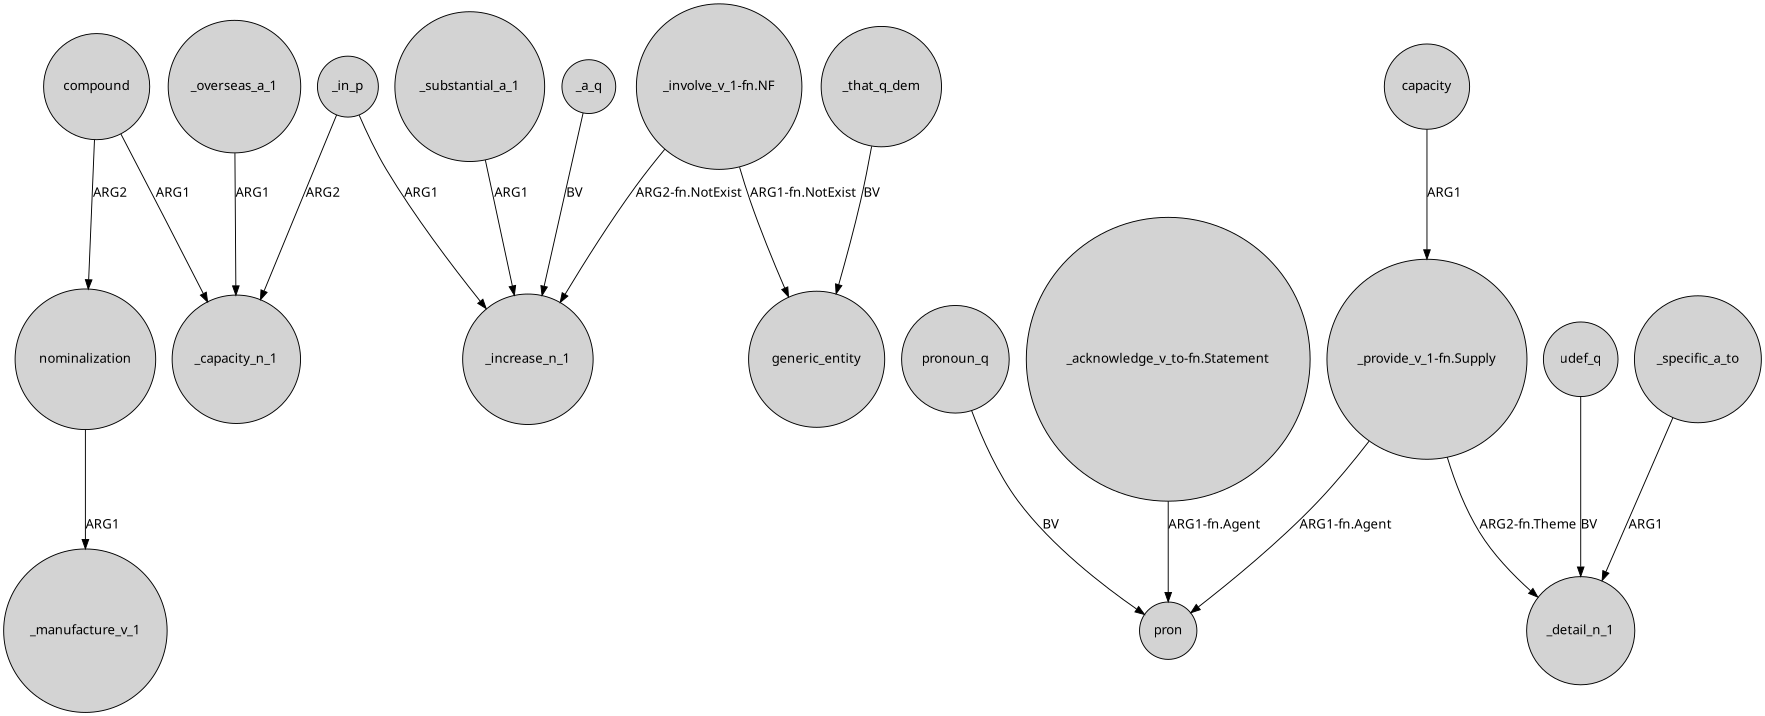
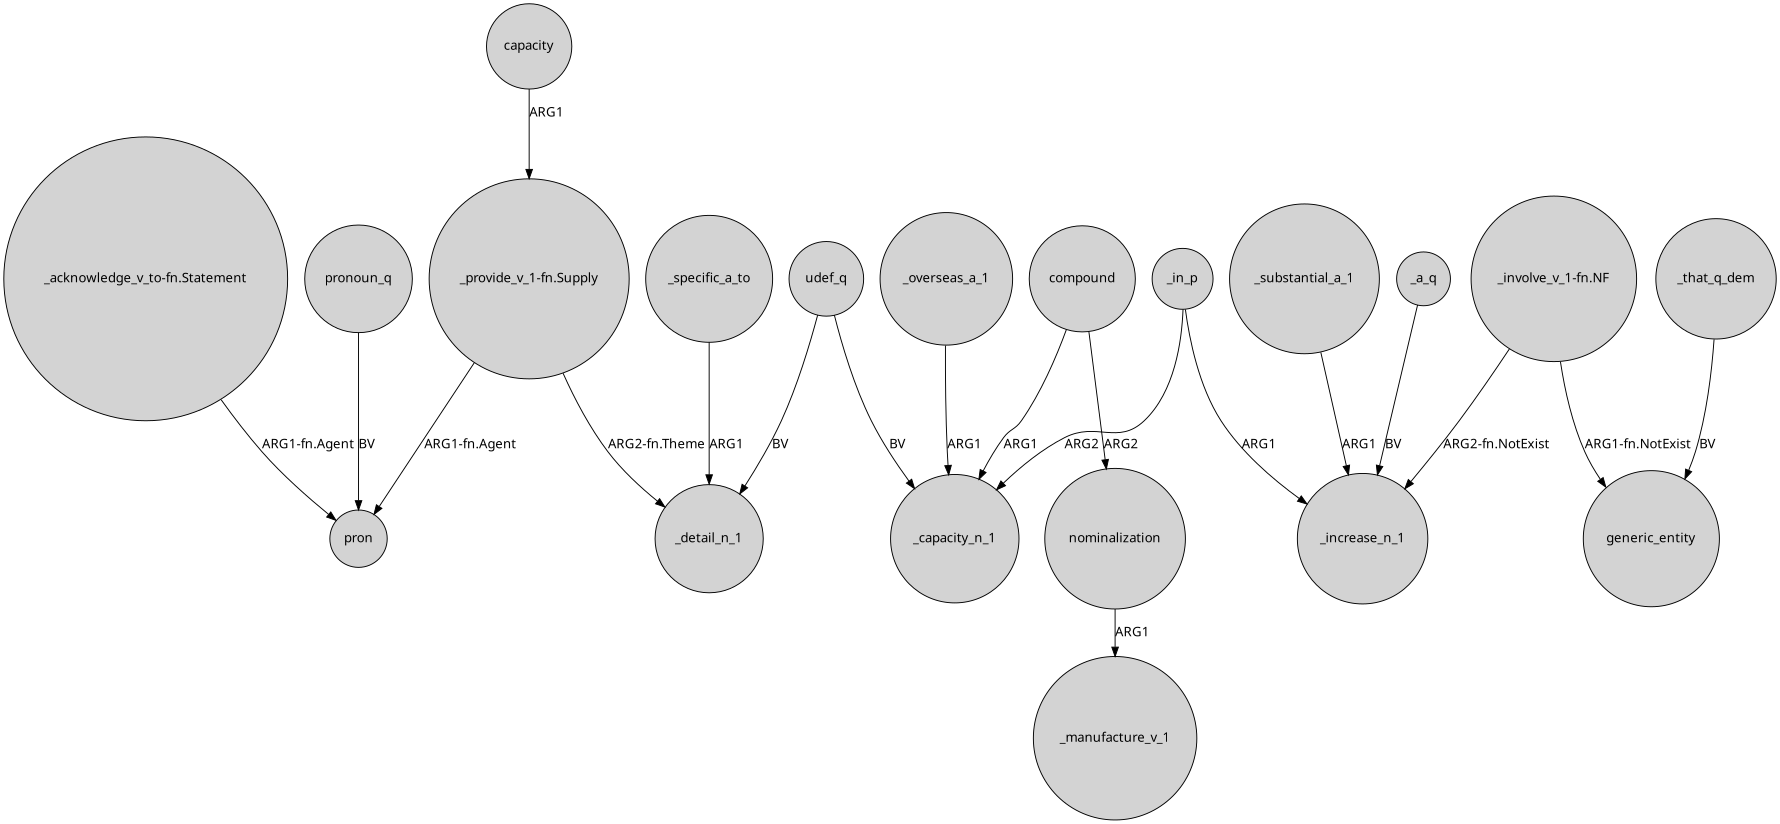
none -> (863, 402)
